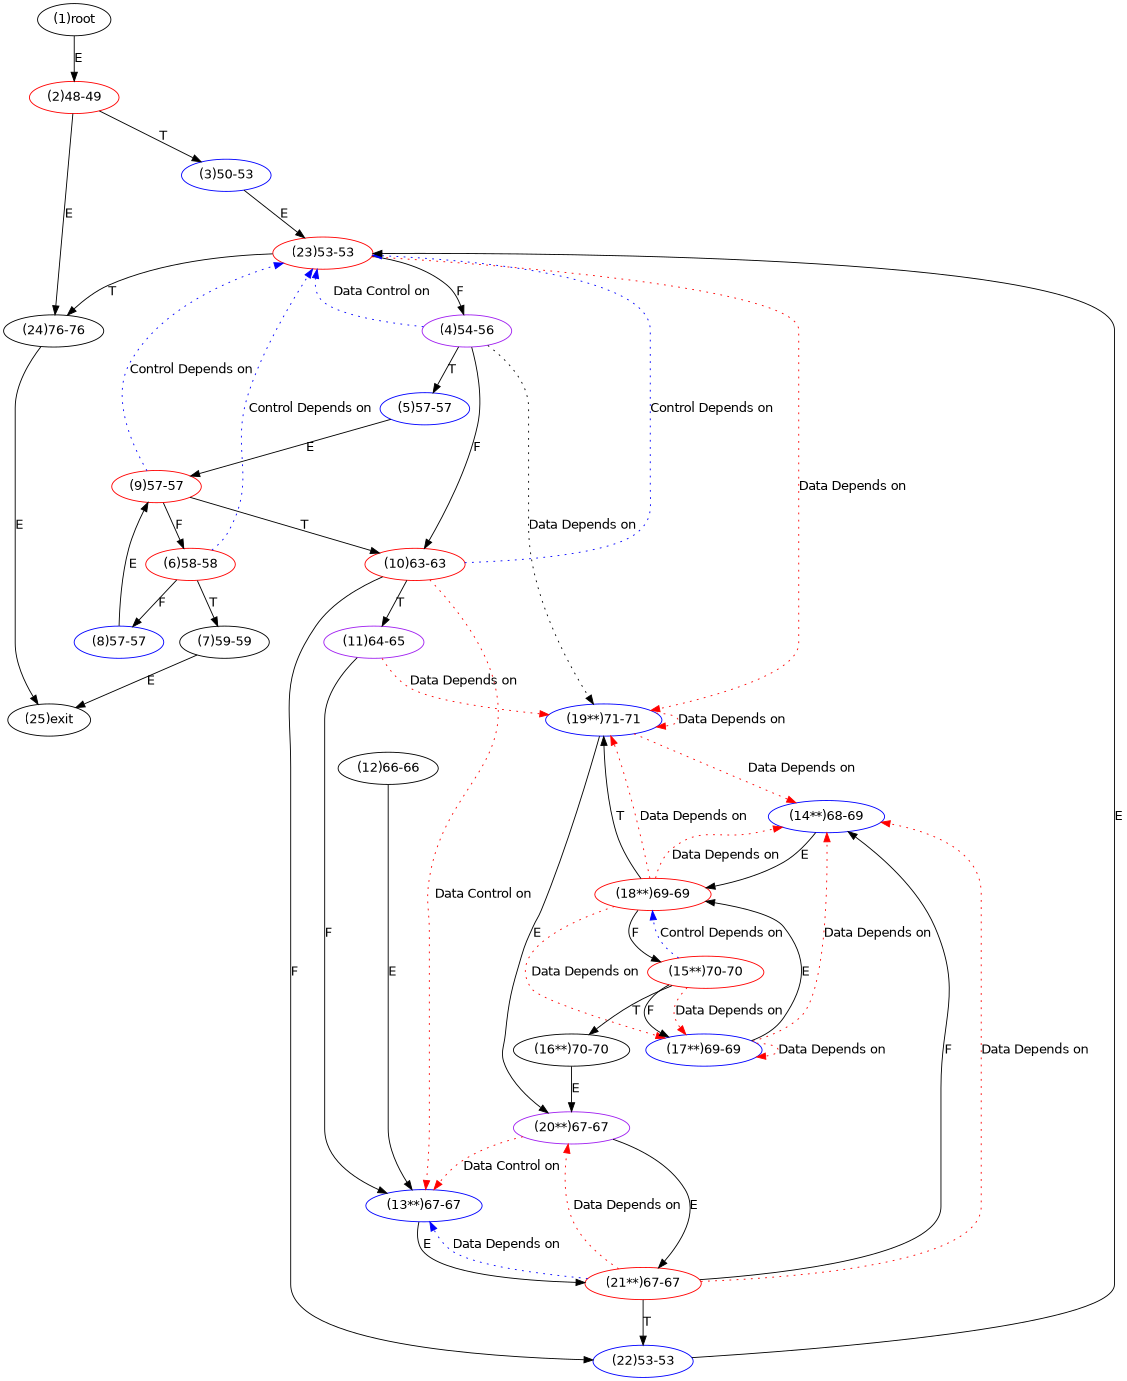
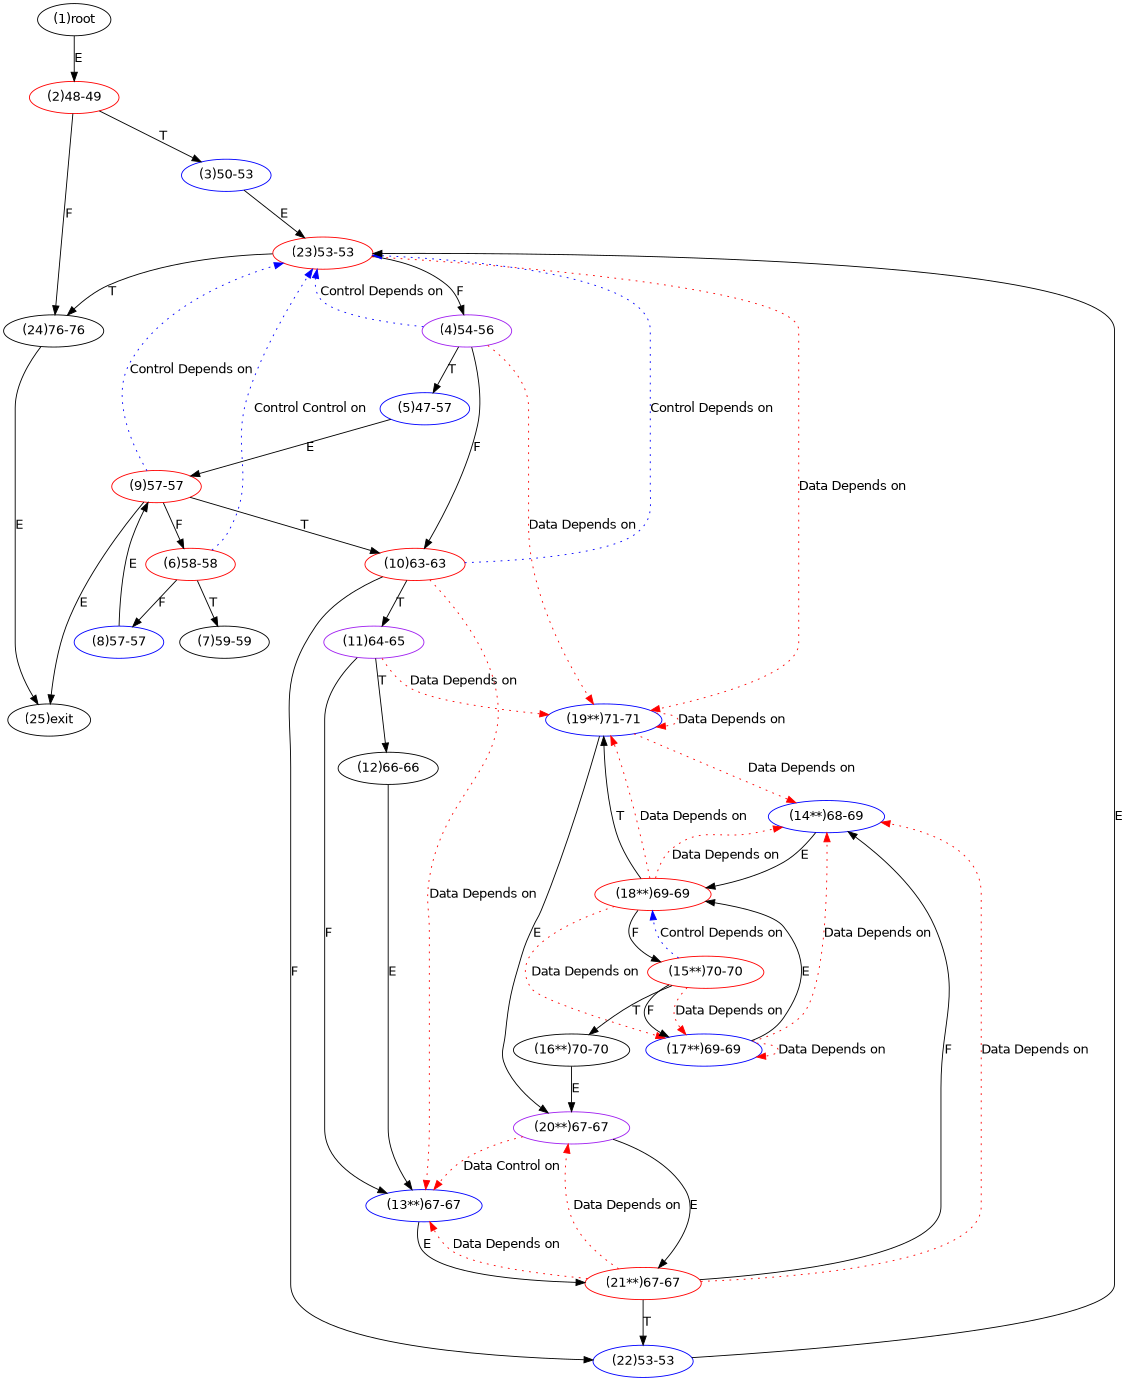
(69, 214) -> (69, 214)
(382, 292) -> (382, 292)
(310, 409) -> (310, 409)
(425, 409) -> (425, 409)
(529, 520) -> (529, 520)
(141, 679) -> (82, 591)
none -> (381, 701)
(483, 894) -> (483, 894)
(505, 1268) -> (505, 1268)
